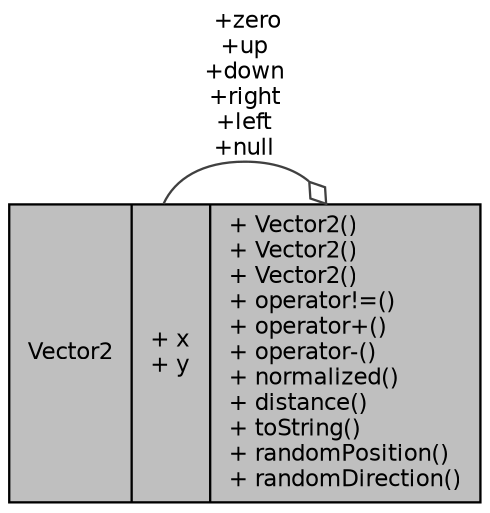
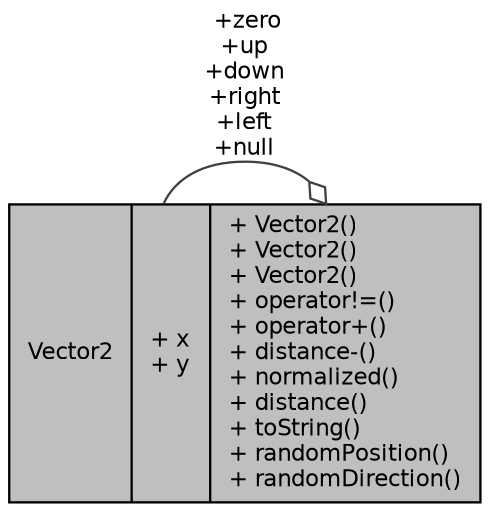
(303, 352) -> (303, 352)
